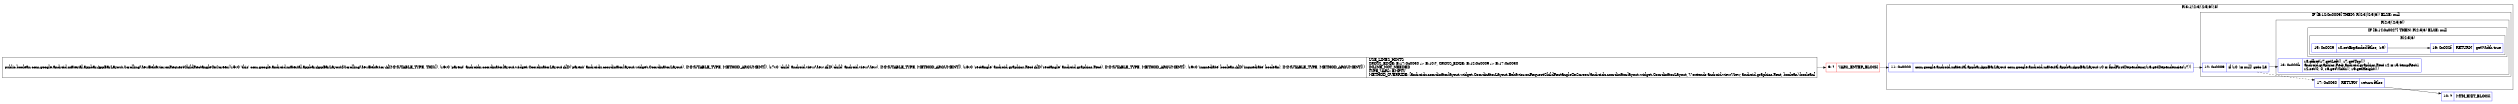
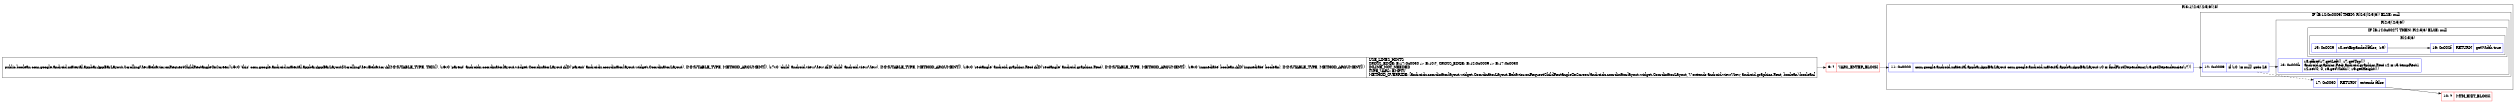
(2372, 83) -> (2372, 83)
(2467, 96) -> (2467, 96)
